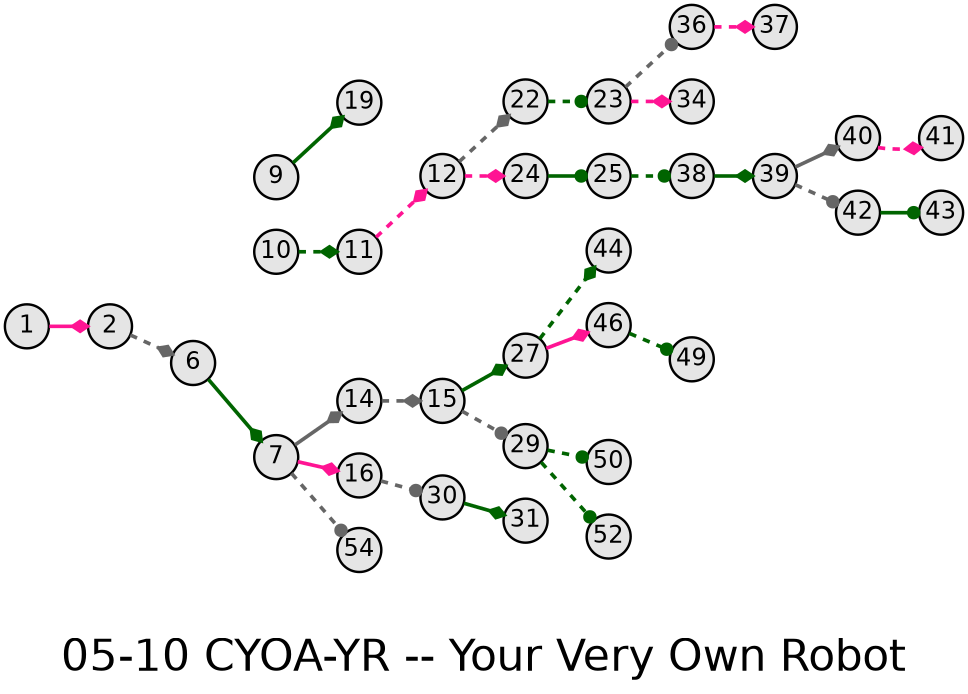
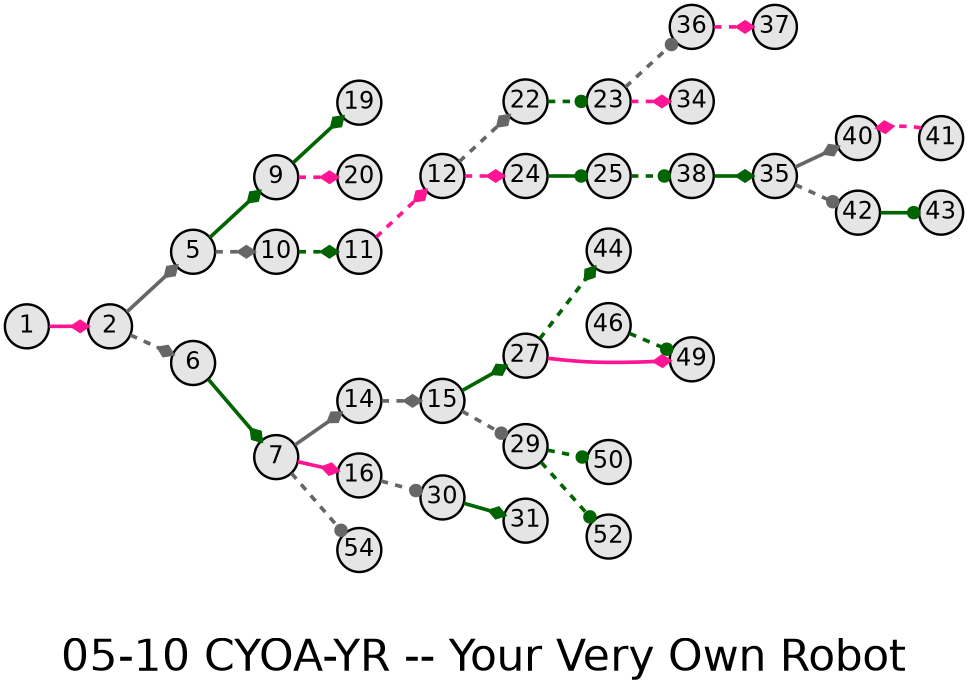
(892, 149) -> (907, 126)
(775, 176) -> (775, 176)
none -> (359, 177)
none -> (193, 252)
(560, 343) -> (601, 362)
